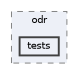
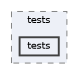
(39, 21) -> (39, 21)
